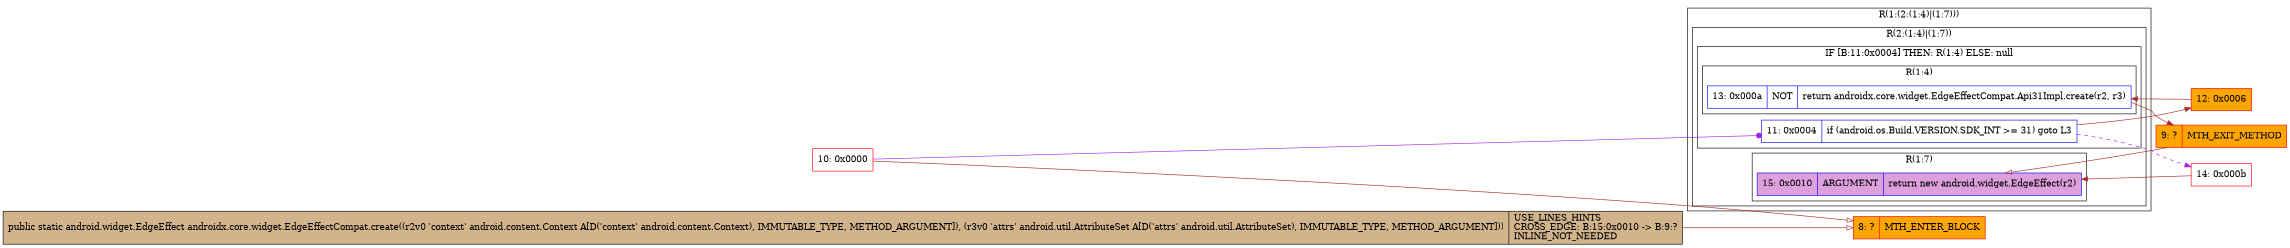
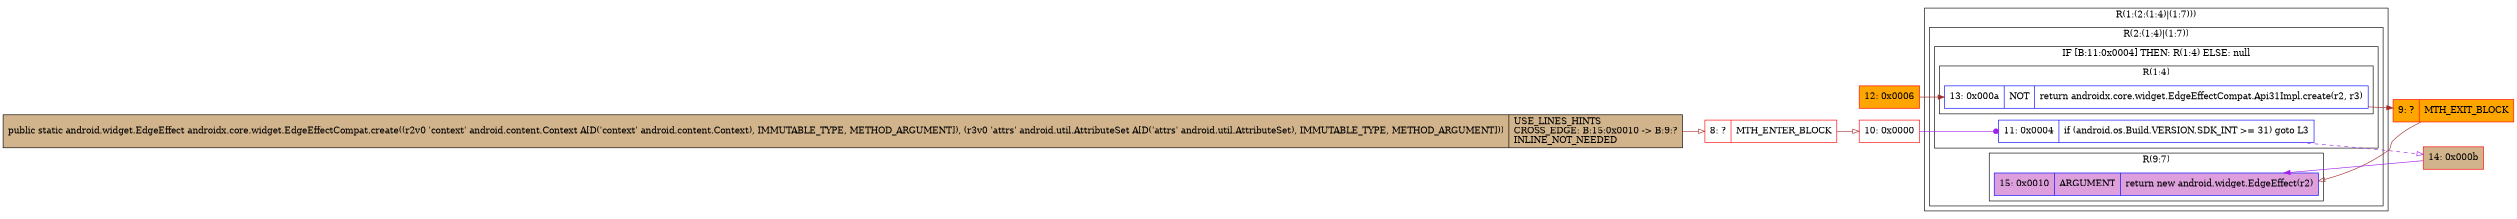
(2131, 119) -> none
(2234, 136) -> (2466, 110)
(2130, 144) -> (2358, 148)
(1919, 160) -> (2156, 160)
(2221, 175) -> (2453, 158)
(2140, 177) -> (2347, 167)
(1360, 185) -> (1845, 131)
(1919, 228) -> (1771, 131)
